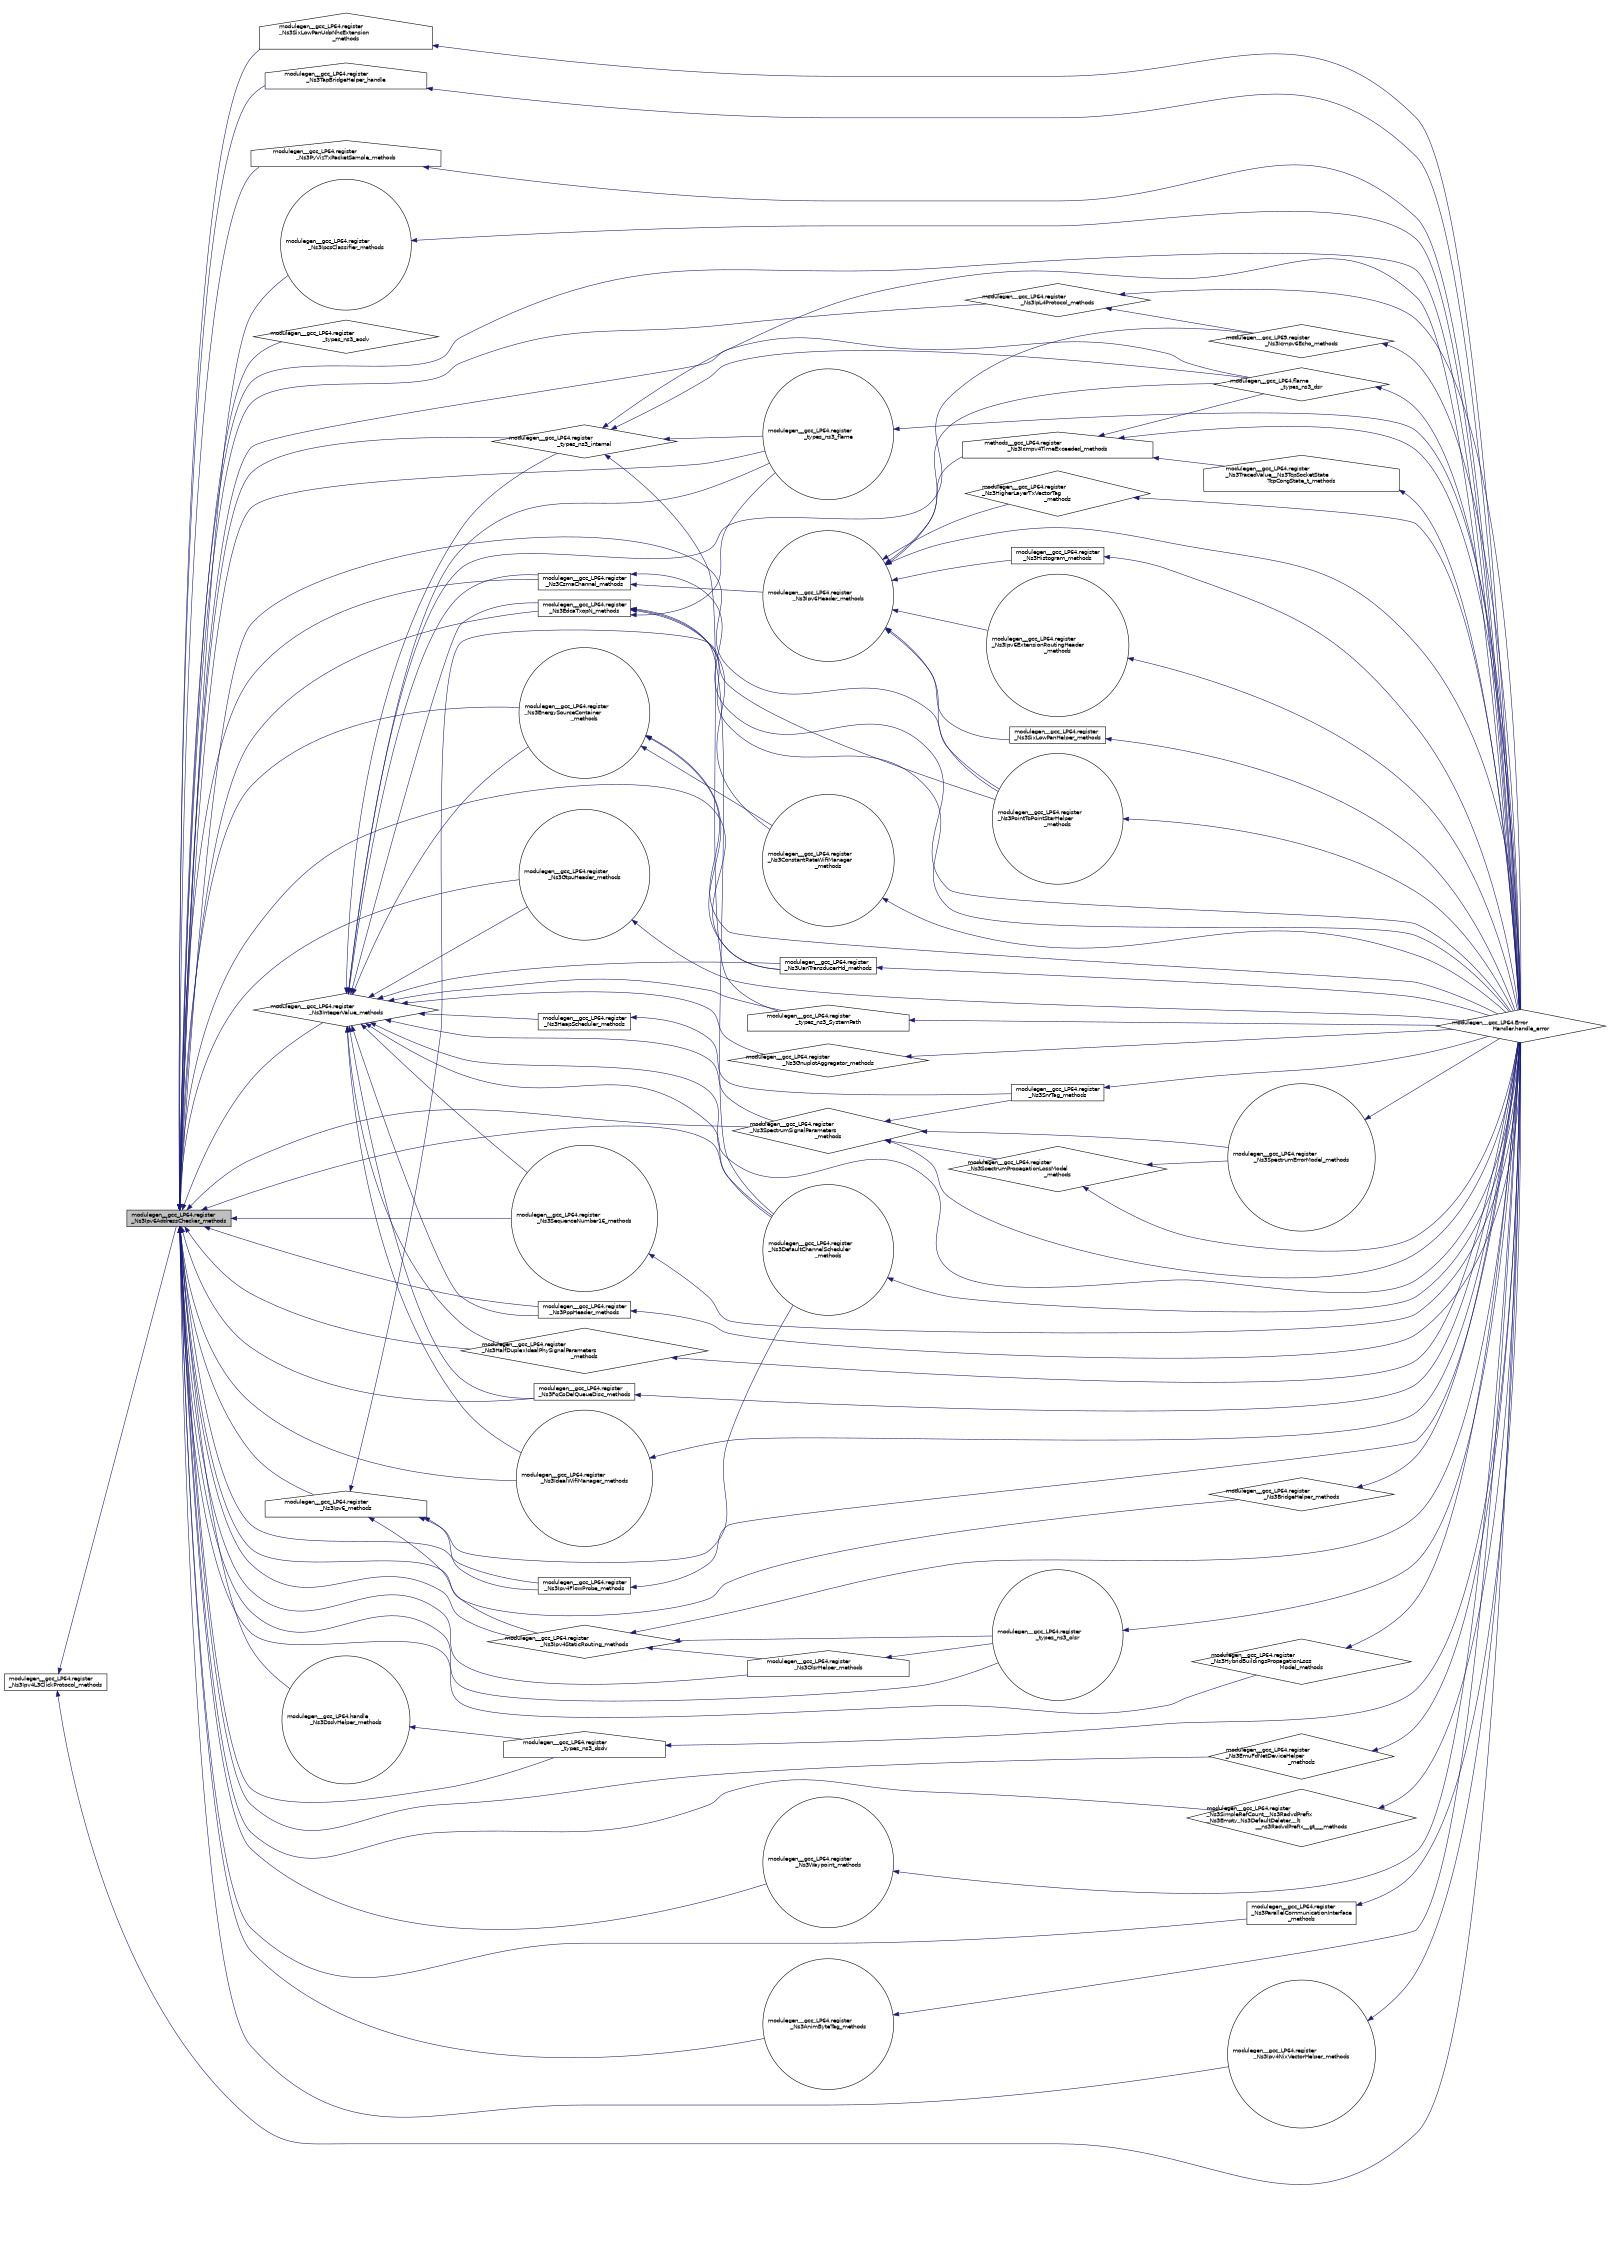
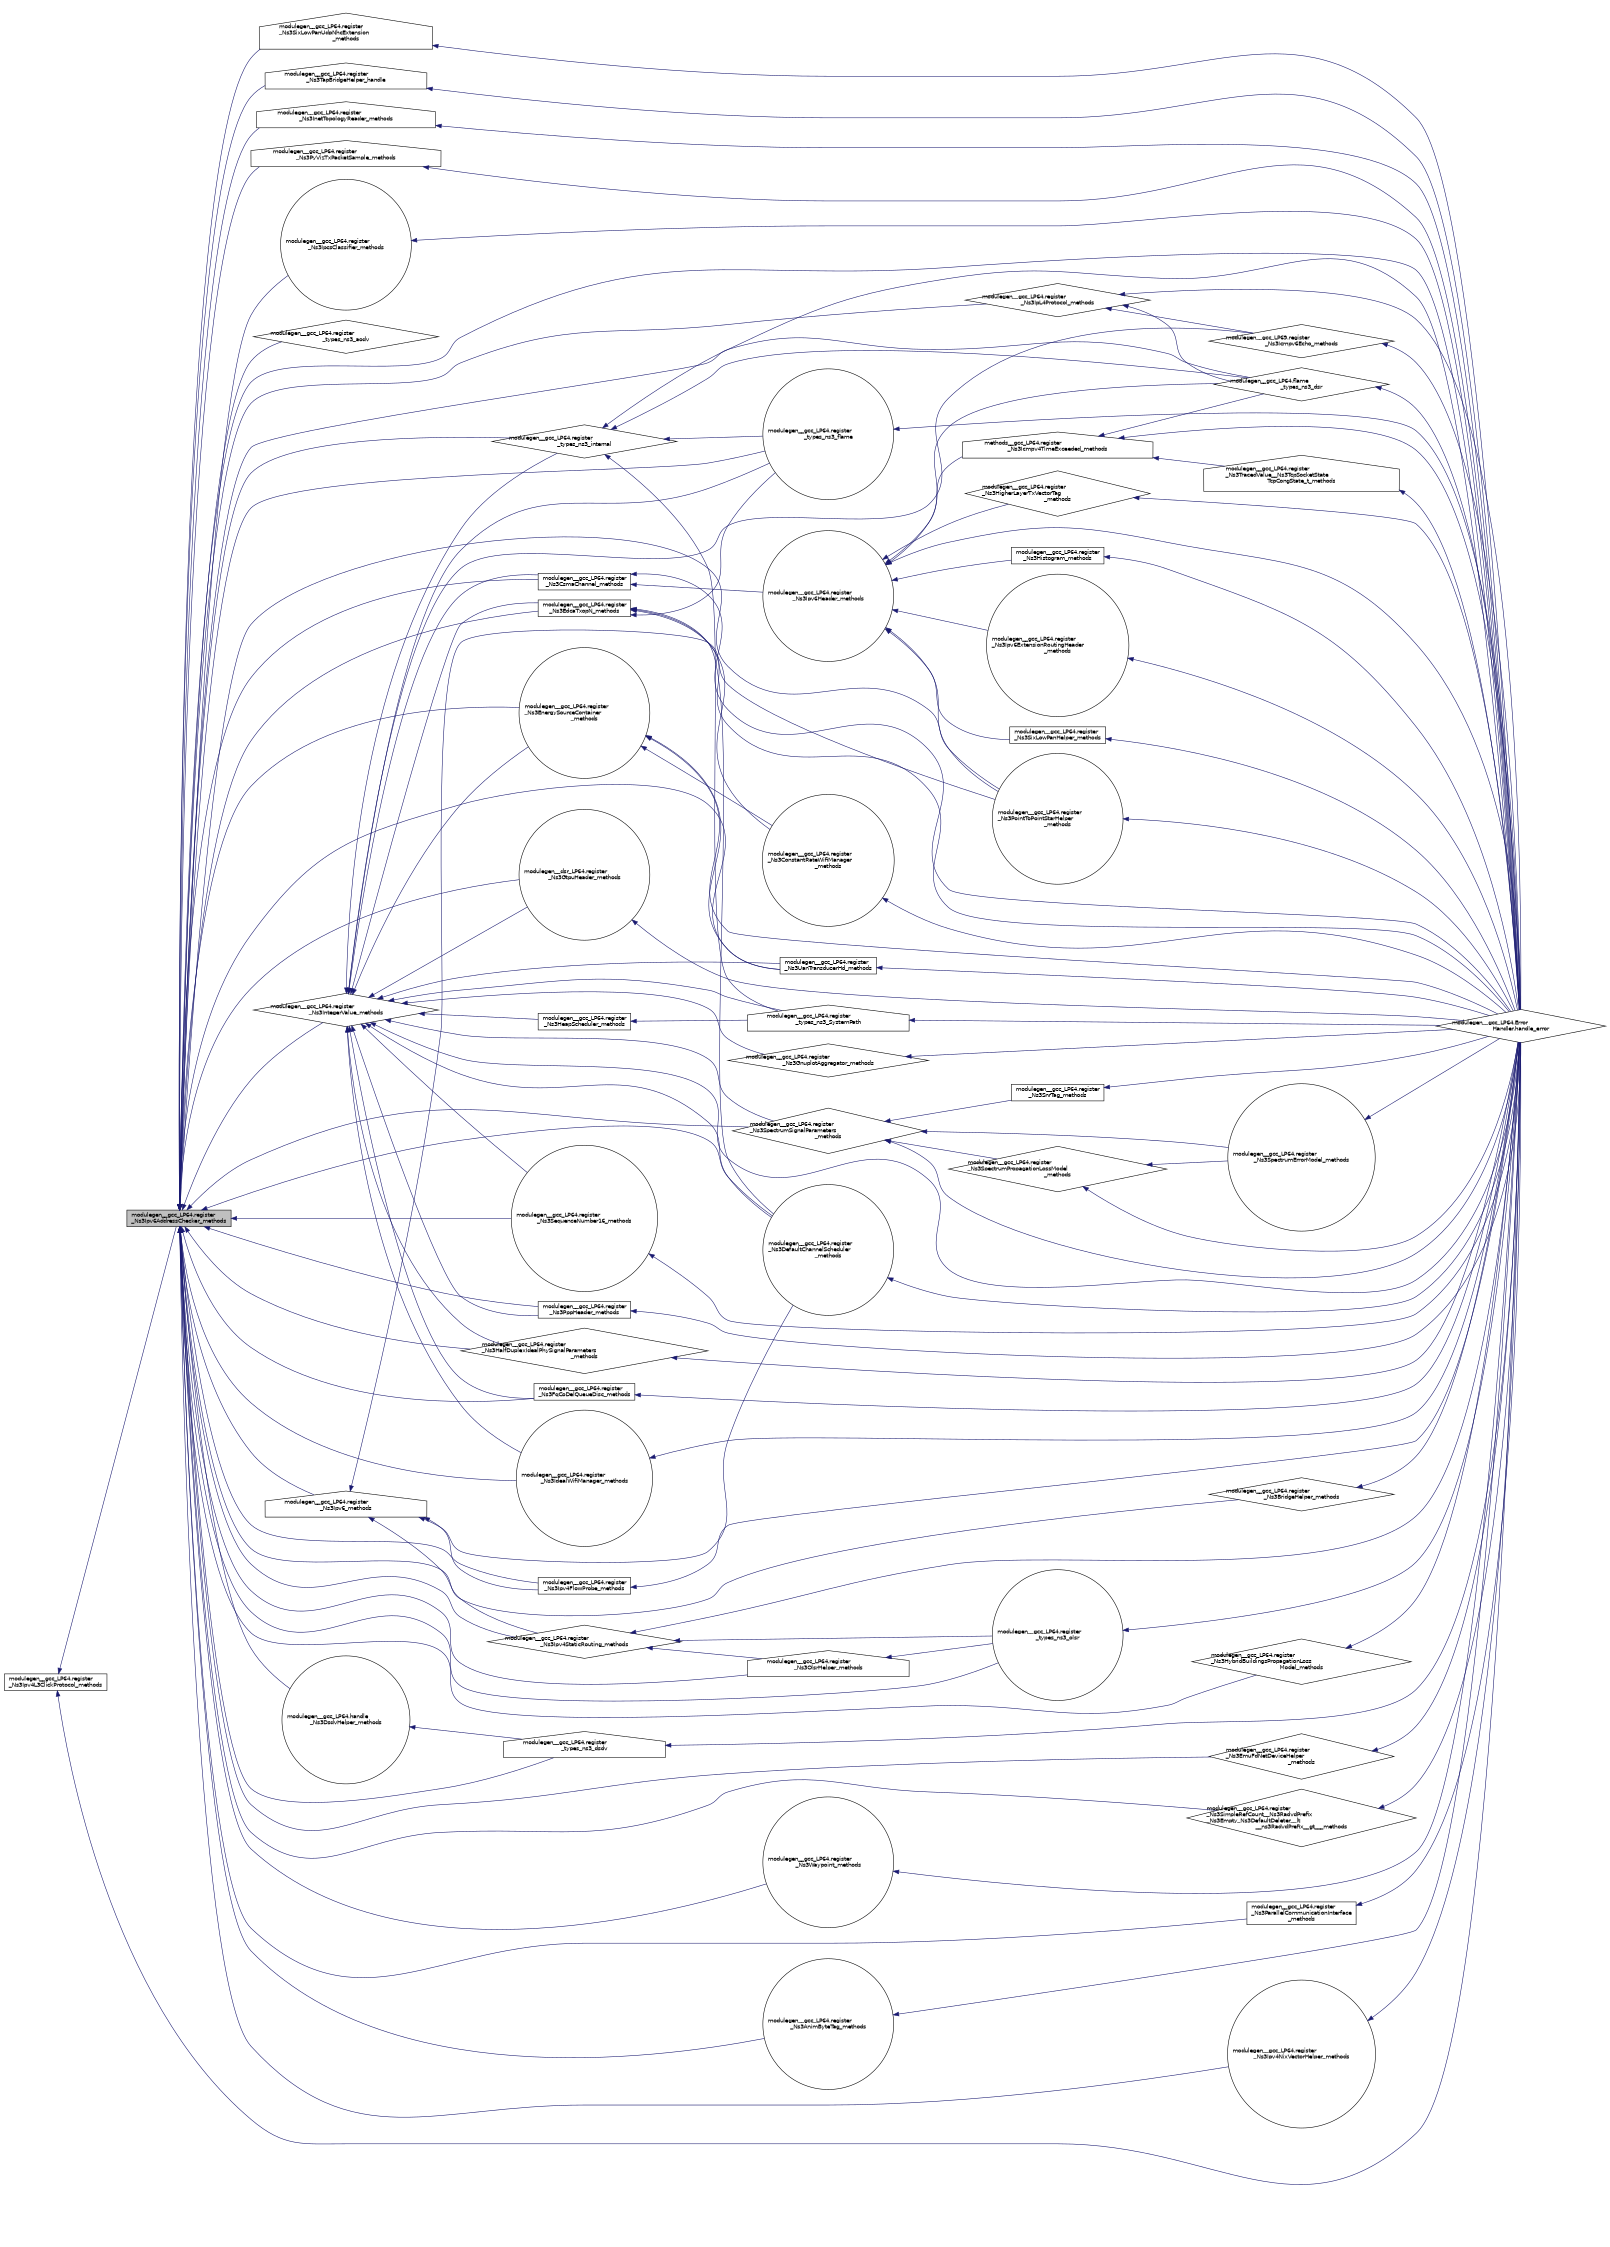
none -> (346, 116)
none -> (1177, 346)
(584, 875) -> (584, 875)
(806, 1093) -> (692, 1021)
